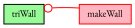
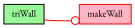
(66, 8) -> (58, 21)
